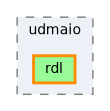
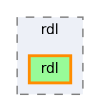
(55, 31) -> (50, 31)
